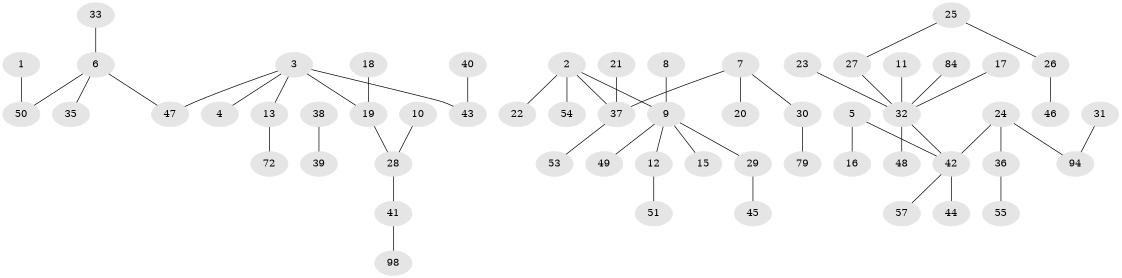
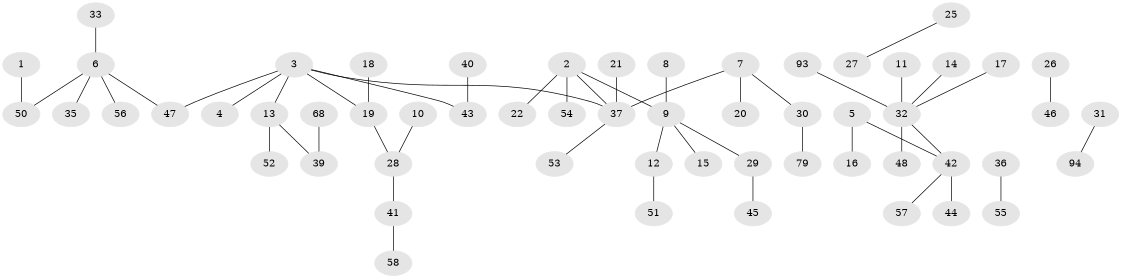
(1001, 40) -> none
(803, 65) -> (803, 65)
(951, 65) -> (951, 65)
none -> (457, 85)
(877, 89) -> none
none -> (121, 114)
(319, 114) -> (319, 114)
(1001, 114) -> none
none -> (294, 139)
(269, 164) -> (269, 164)
(604, 164) -> none
(393, 263) -> (393, 263)
